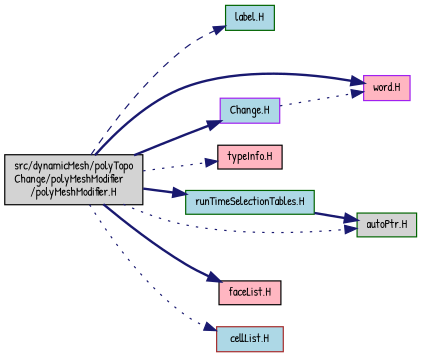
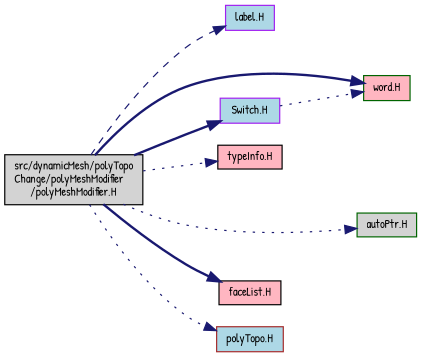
(250, 18) -> (250, 18)
(387, 88) -> (387, 88)
(250, 111) -> (250, 111)
(250, 202) -> none
(250, 339) -> (250, 339)
